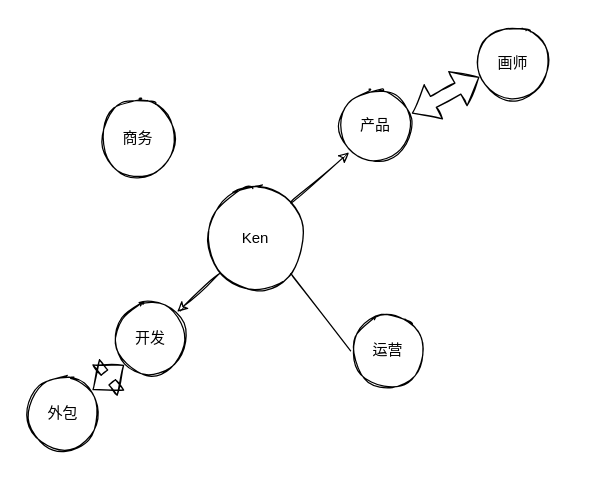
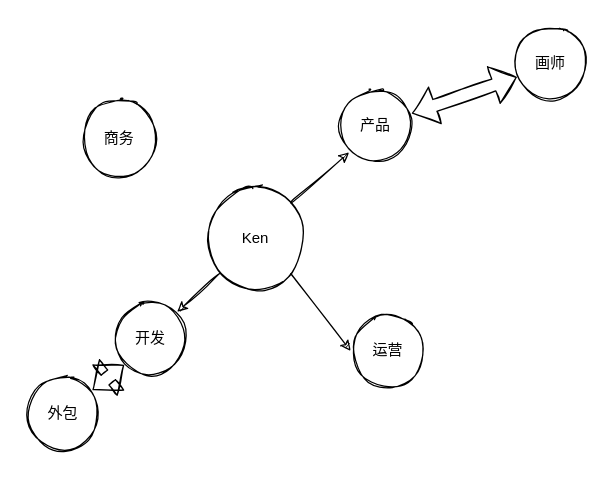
(513, 63) -> (551, 63)
(138, 138) -> (119, 138)
(347, 346) -> (345, 343)
